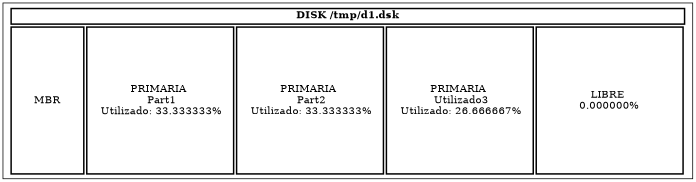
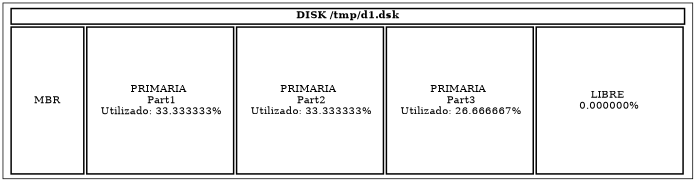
(460, 100) -> (460, 100)
